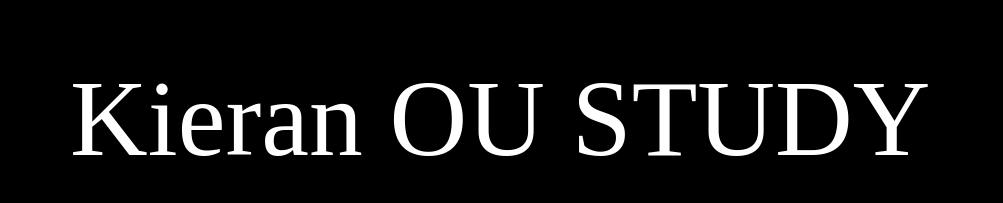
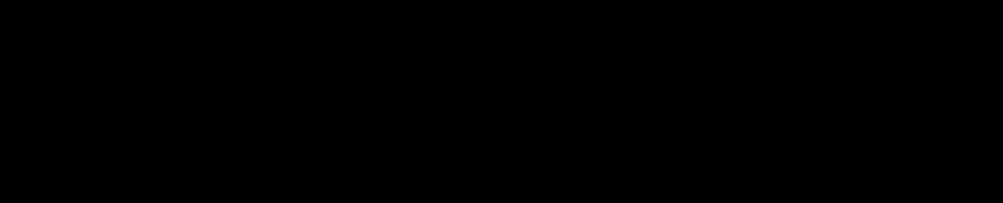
(501, 101) -> none
